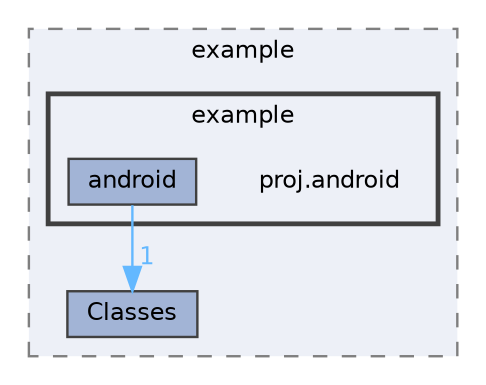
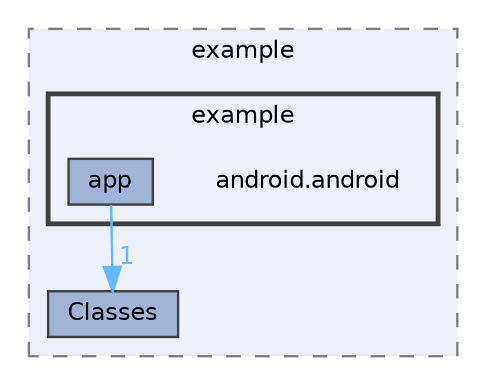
(132, 182) -> (111, 182)
(330, 182) -> (308, 182)
